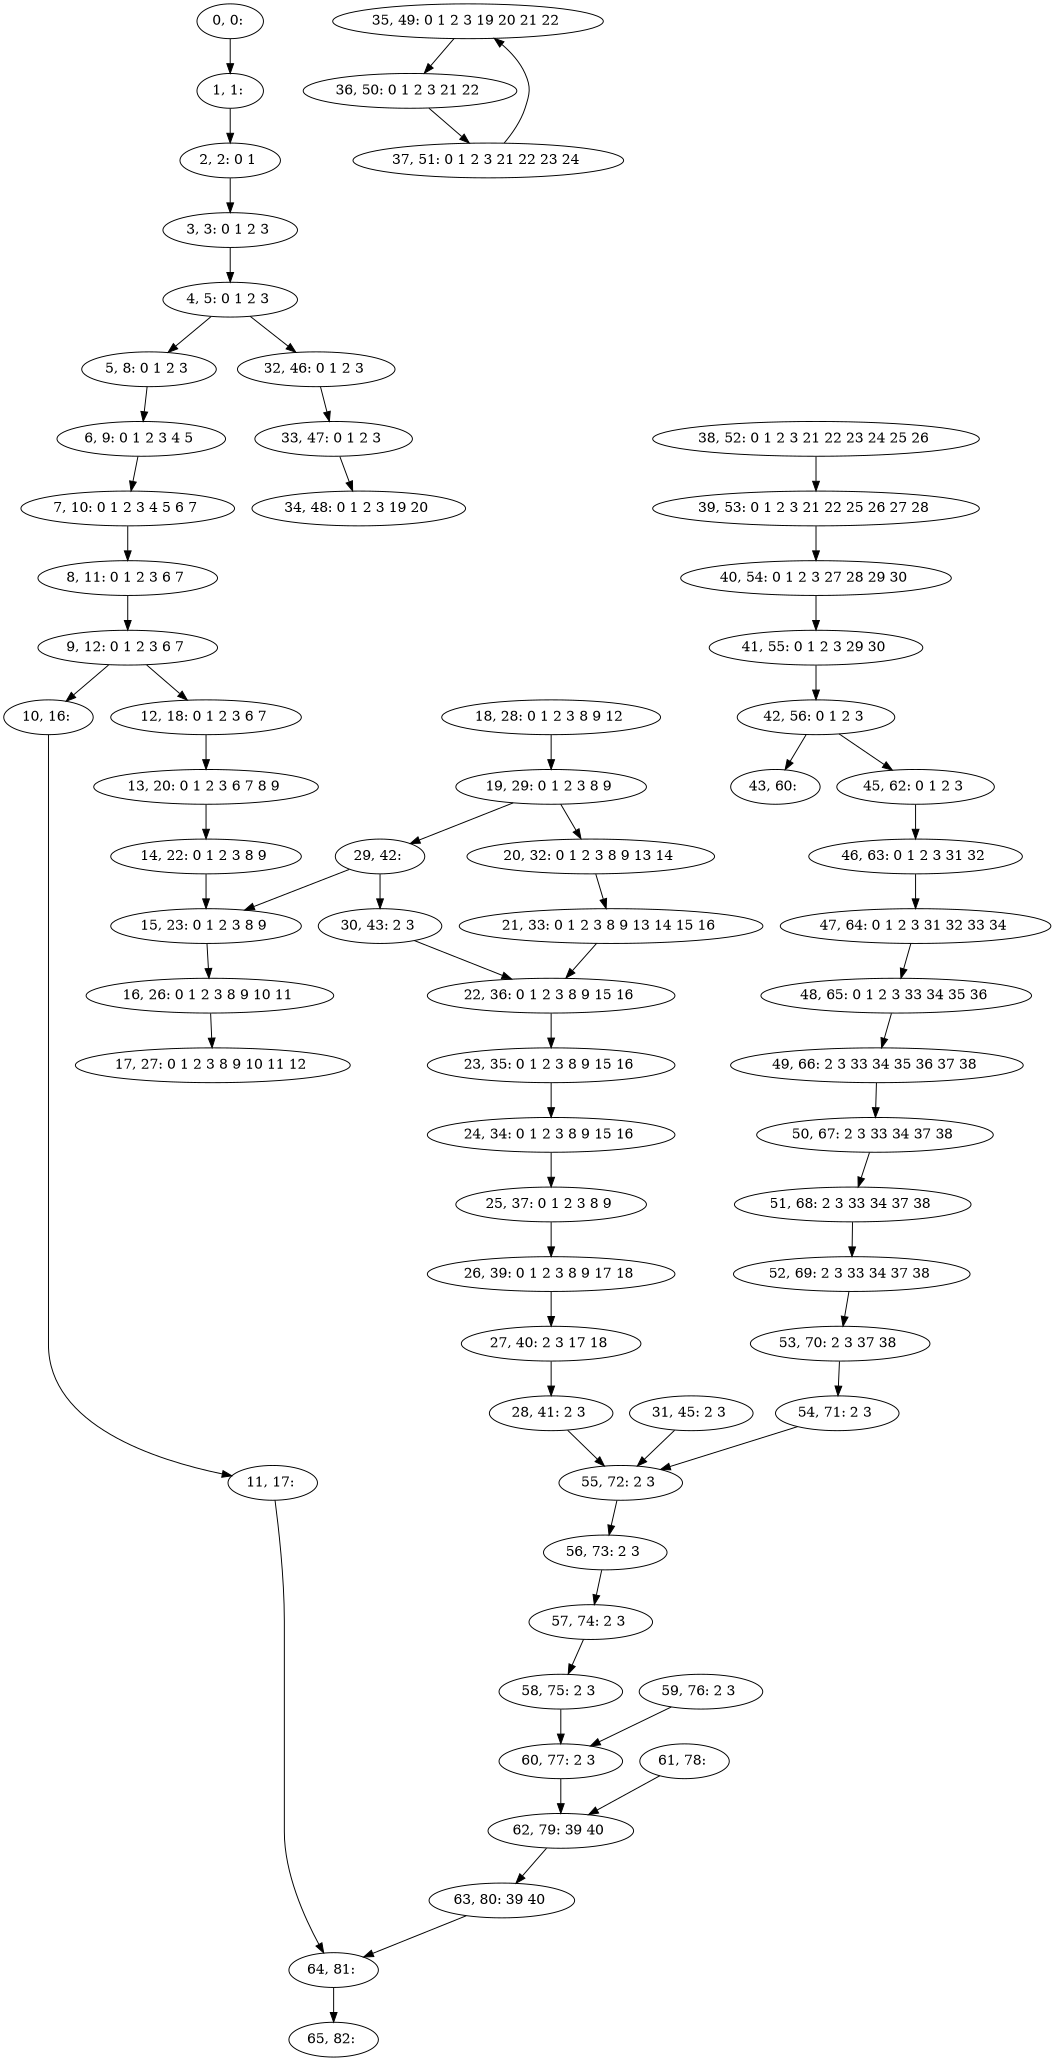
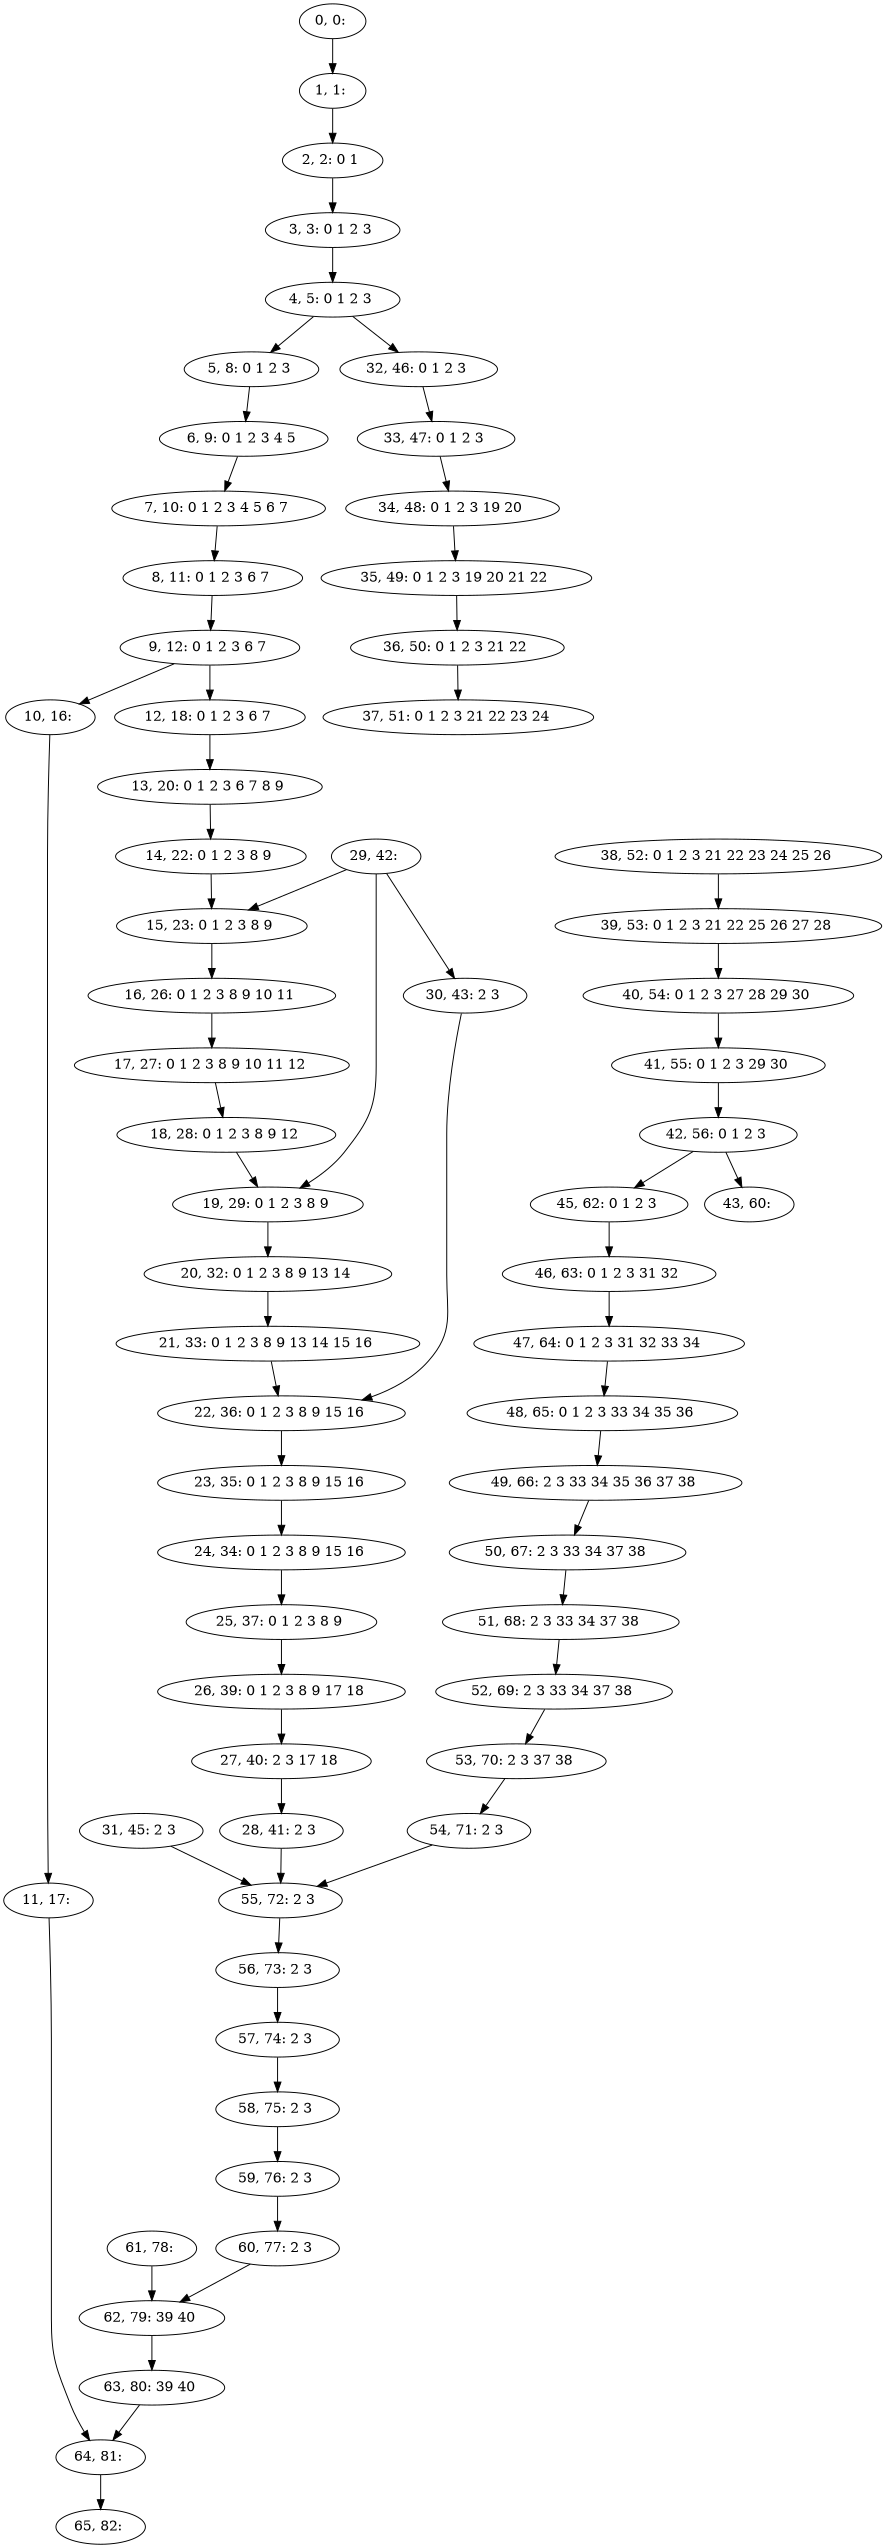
(529, 93) -> (454, 539)
(466, 821) -> (376, 1041)
none -> (218, 1095)
(561, 1722) -> (278, 2139)
